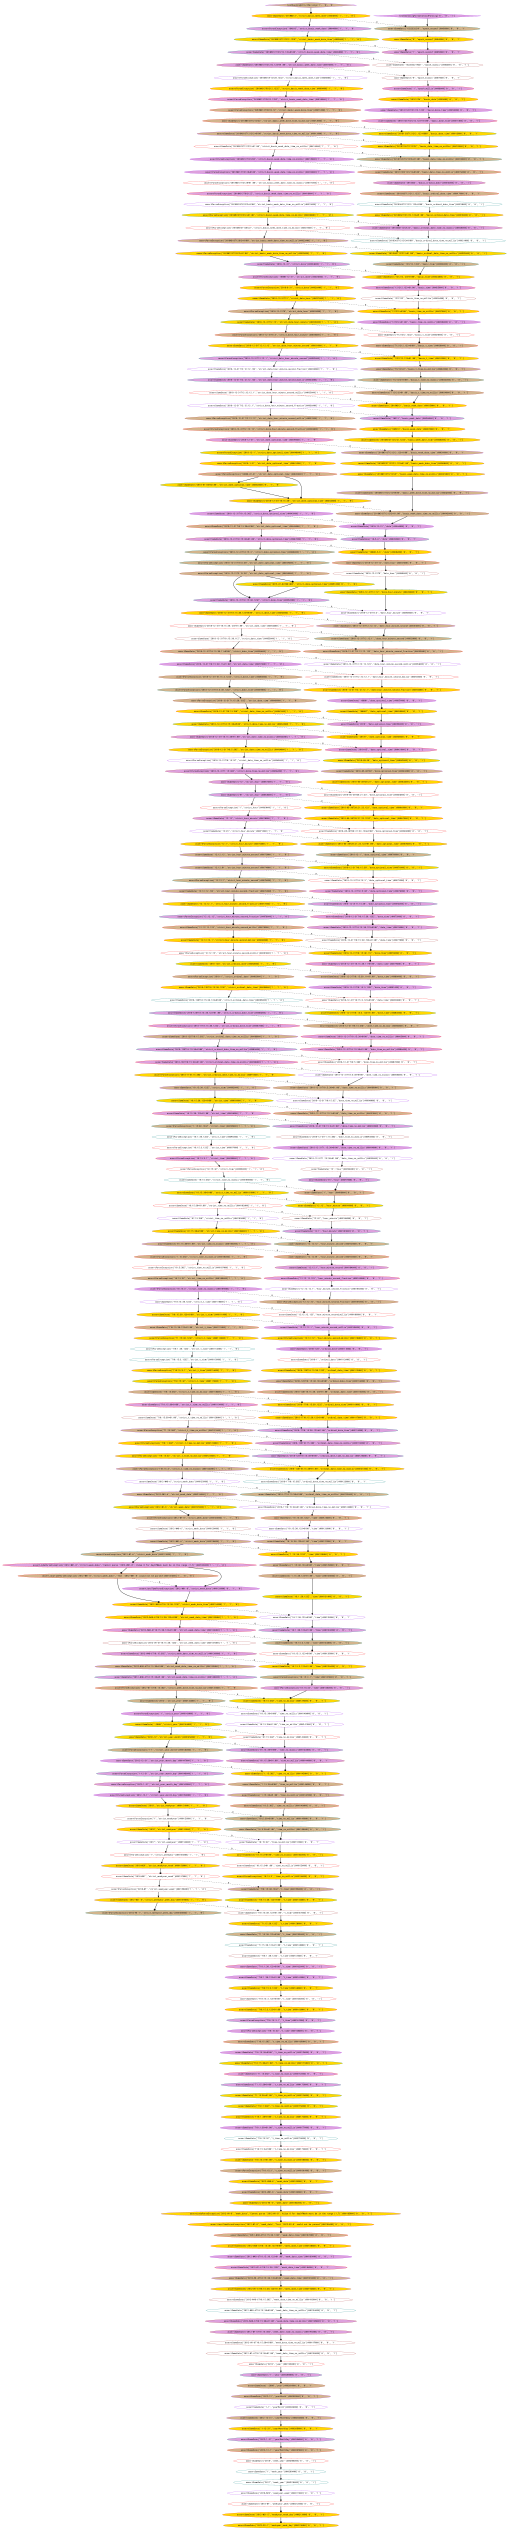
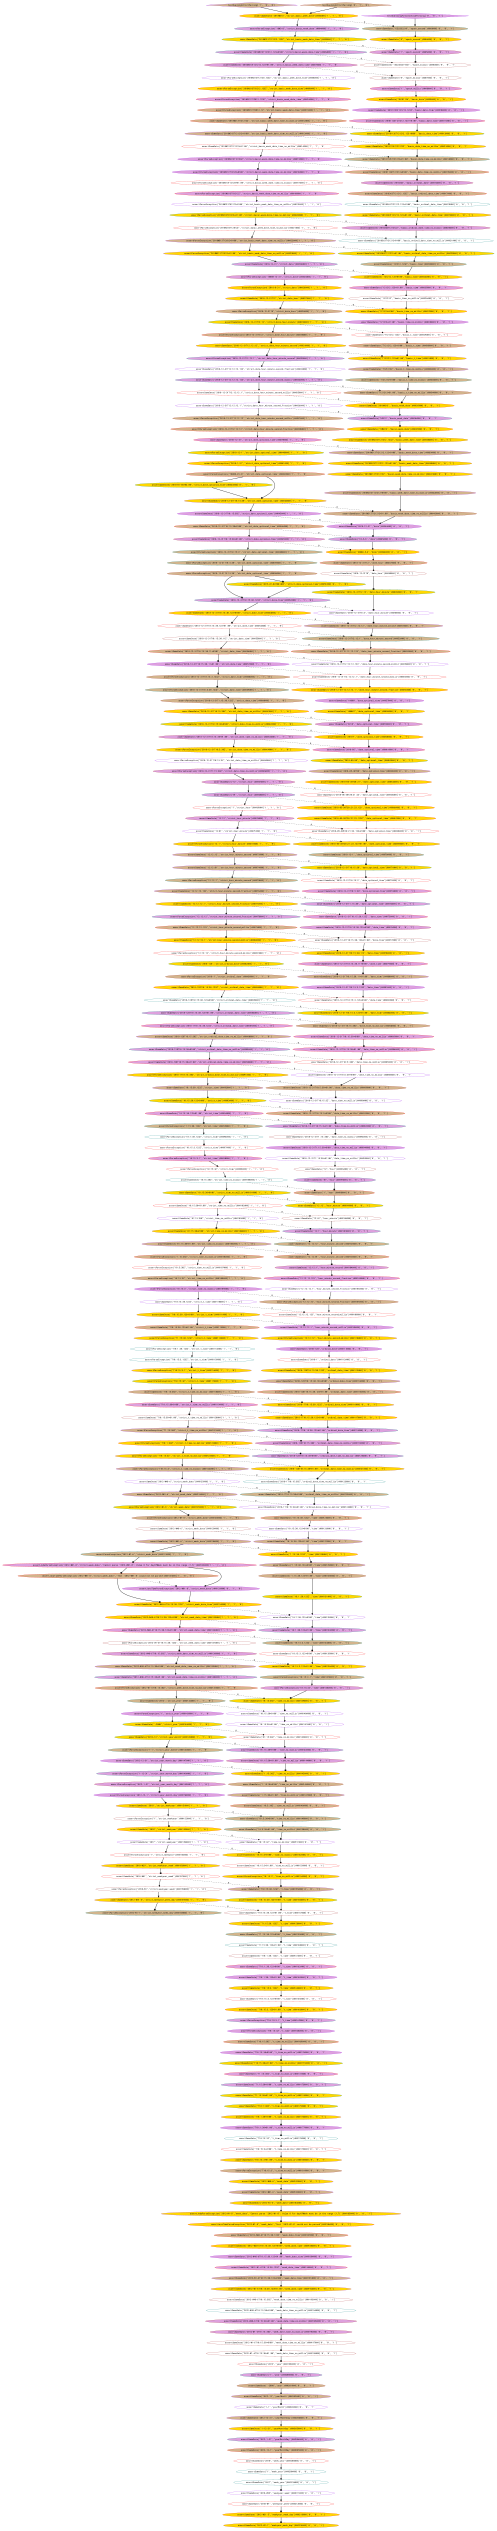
none -> (346, 5)
